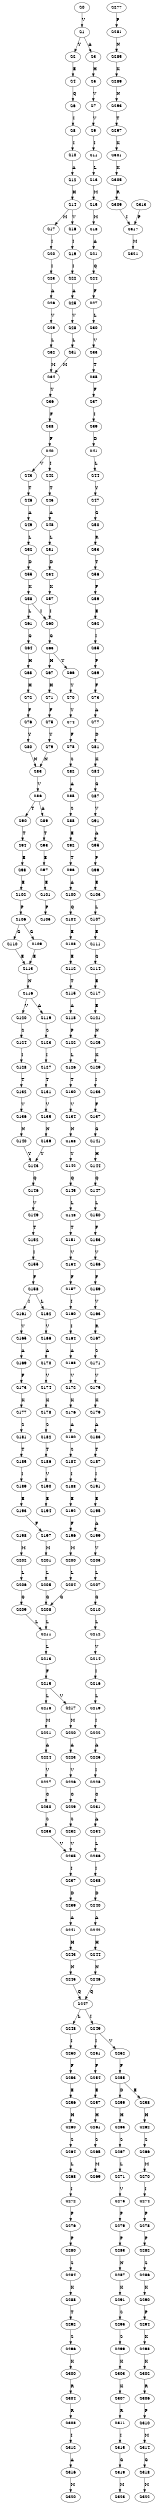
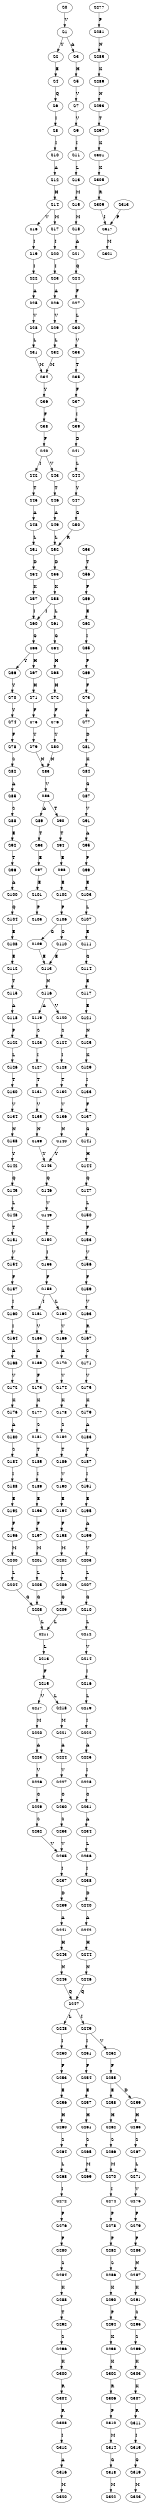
(95, 536) -> (66, 537)
none -> (62, 1522)
